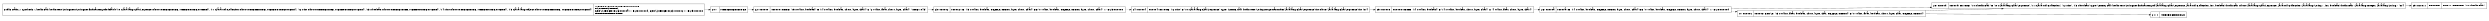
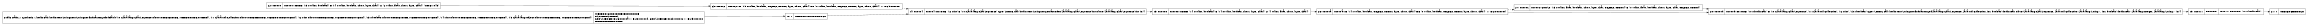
(733, 10) -> (811, 16)
(750, 10) -> (867, 15)
(2037, 14) -> (2266, 12)
